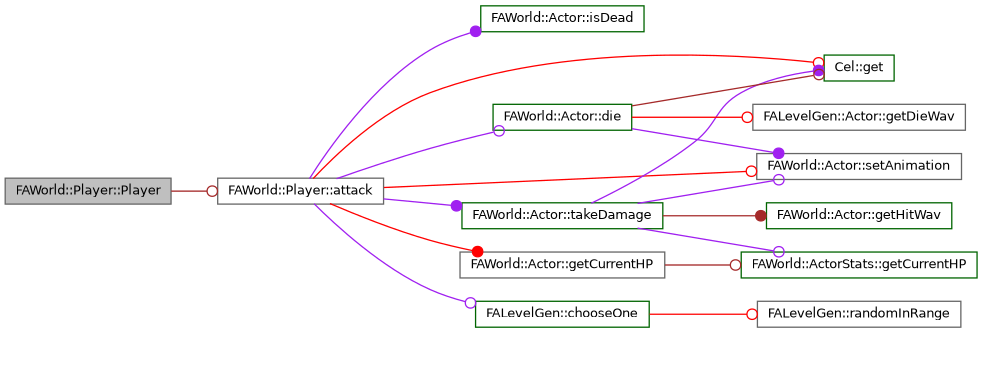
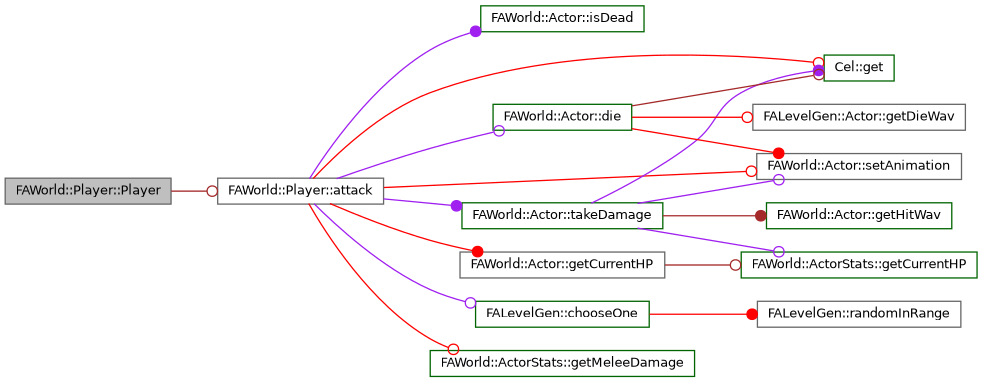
(710, 142) -> (710, 142)
(698, 314) -> (698, 314)
none -> (562, 363)
